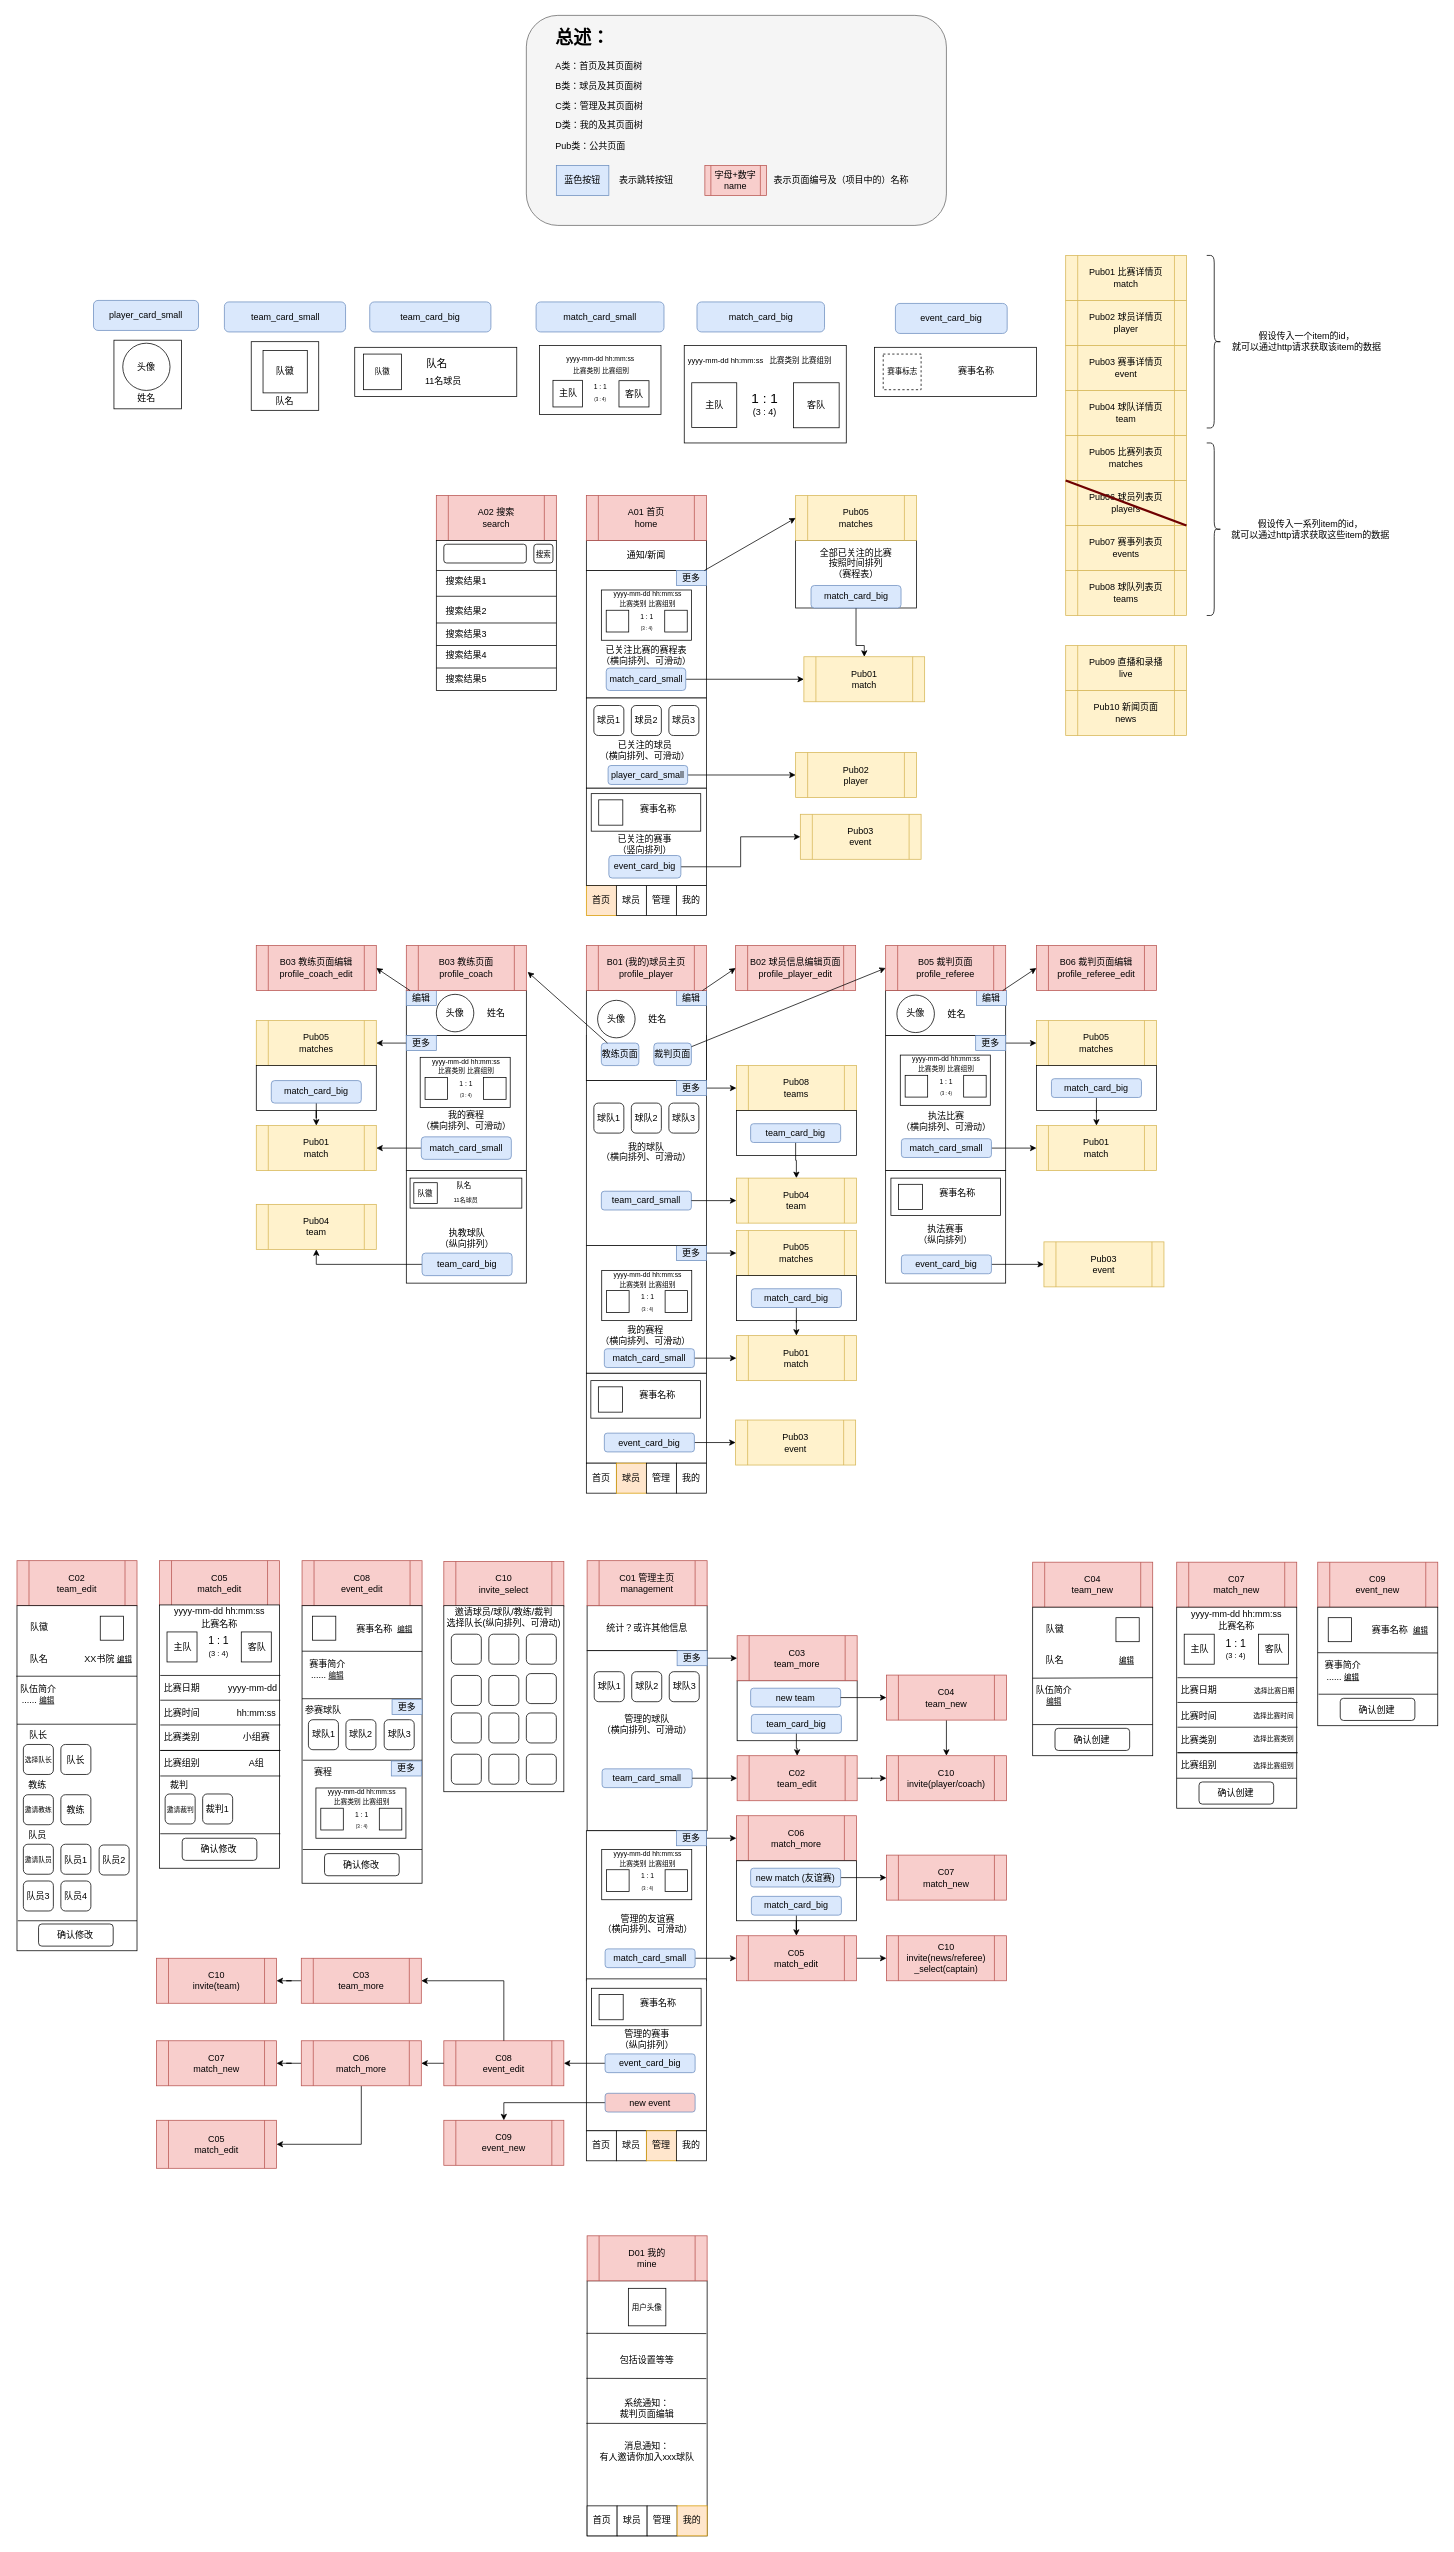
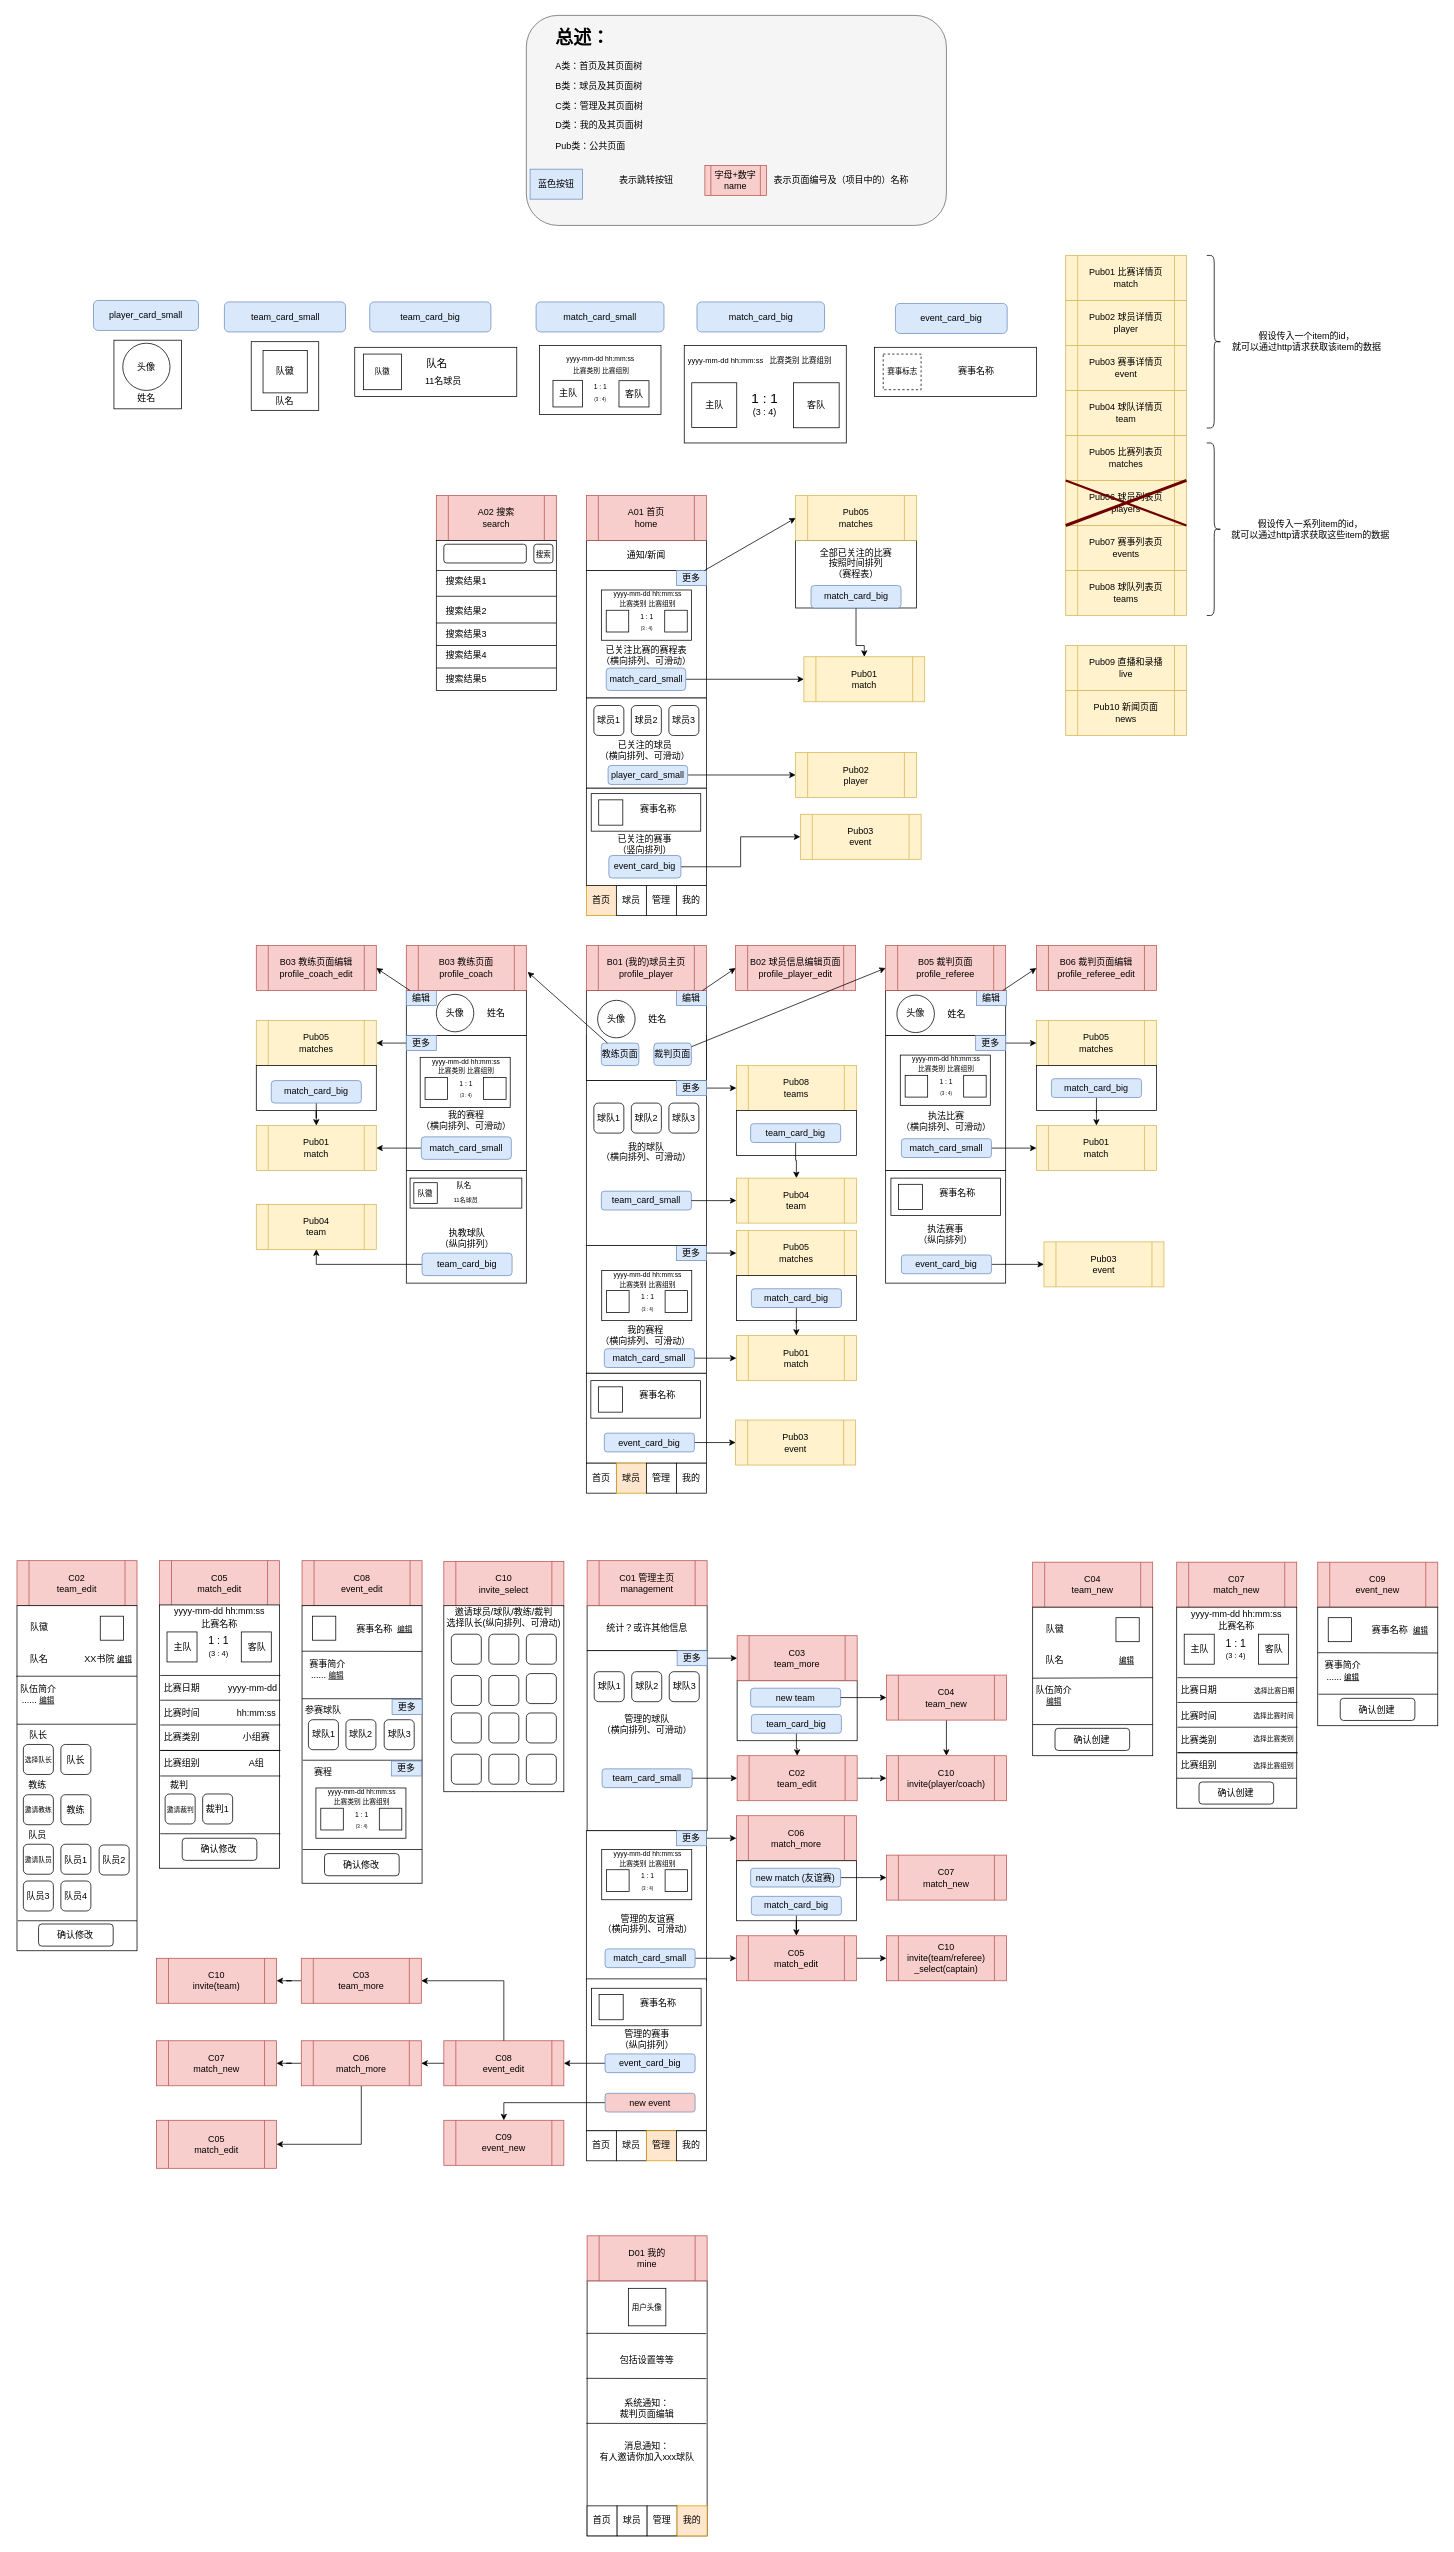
(582, 180) -> (556, 184)
none -> (1160, 490)
(946, 1958) -> (946, 1958)
